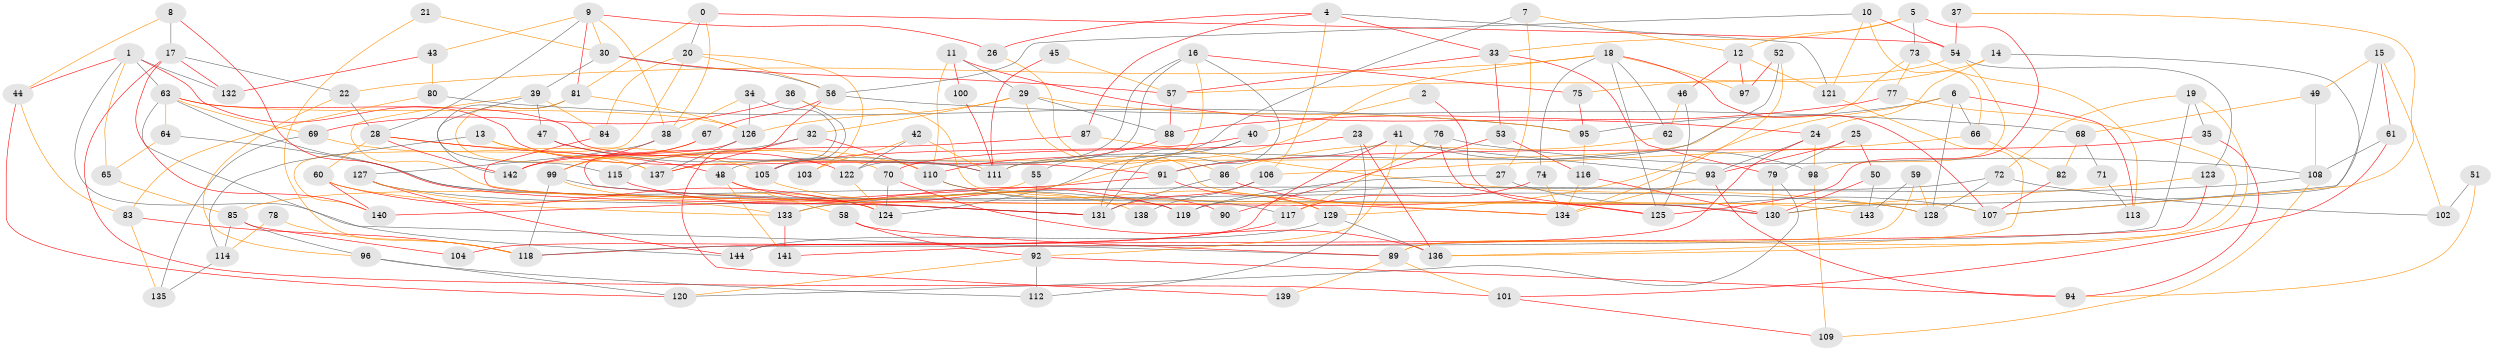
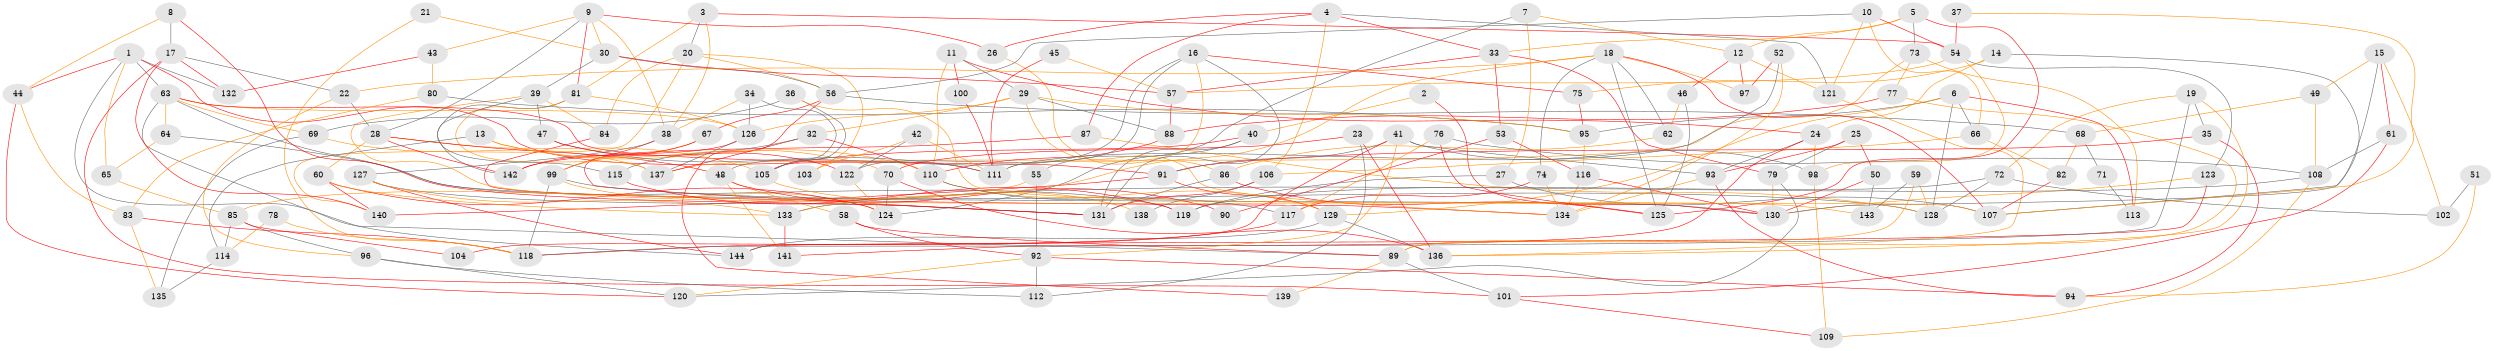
(703, 13) -> (703, 13)
(565, 122) -> (565, 122)
(1448, 279) -> (1448, 279)
